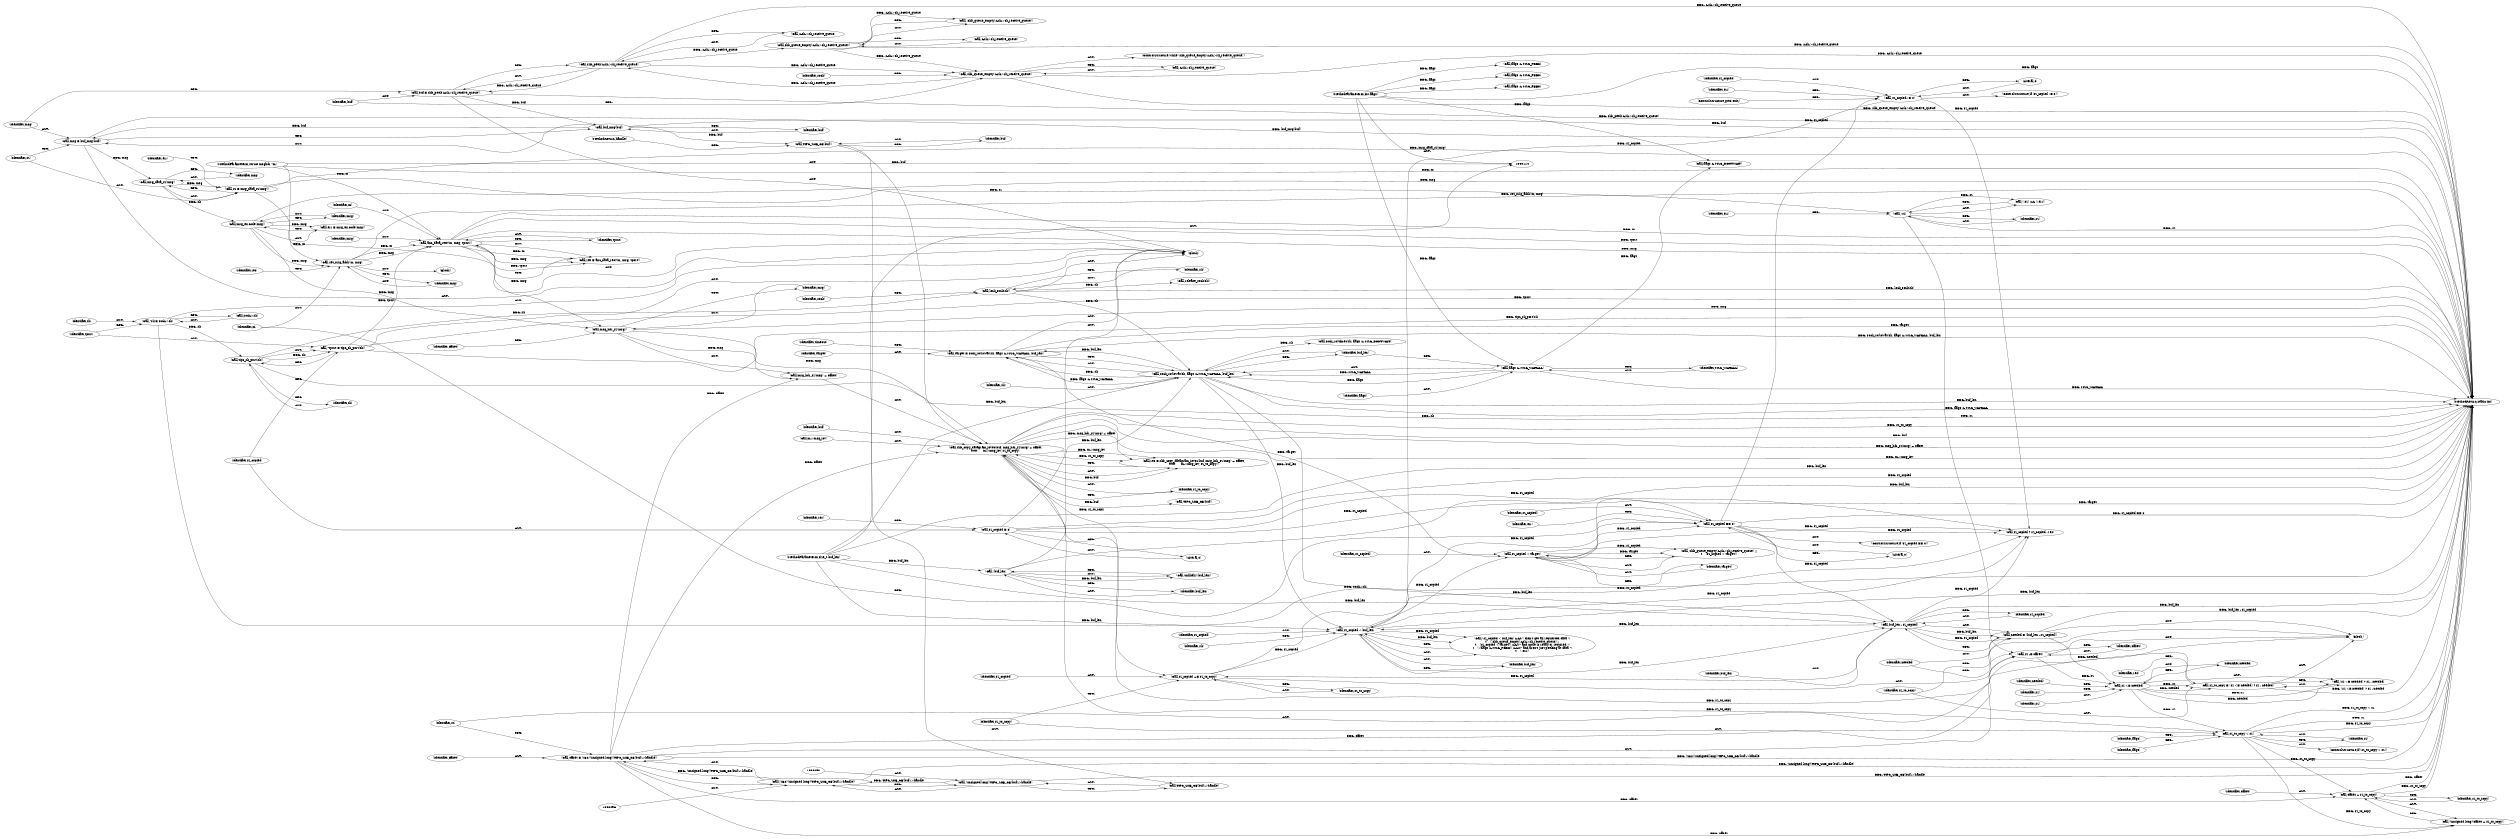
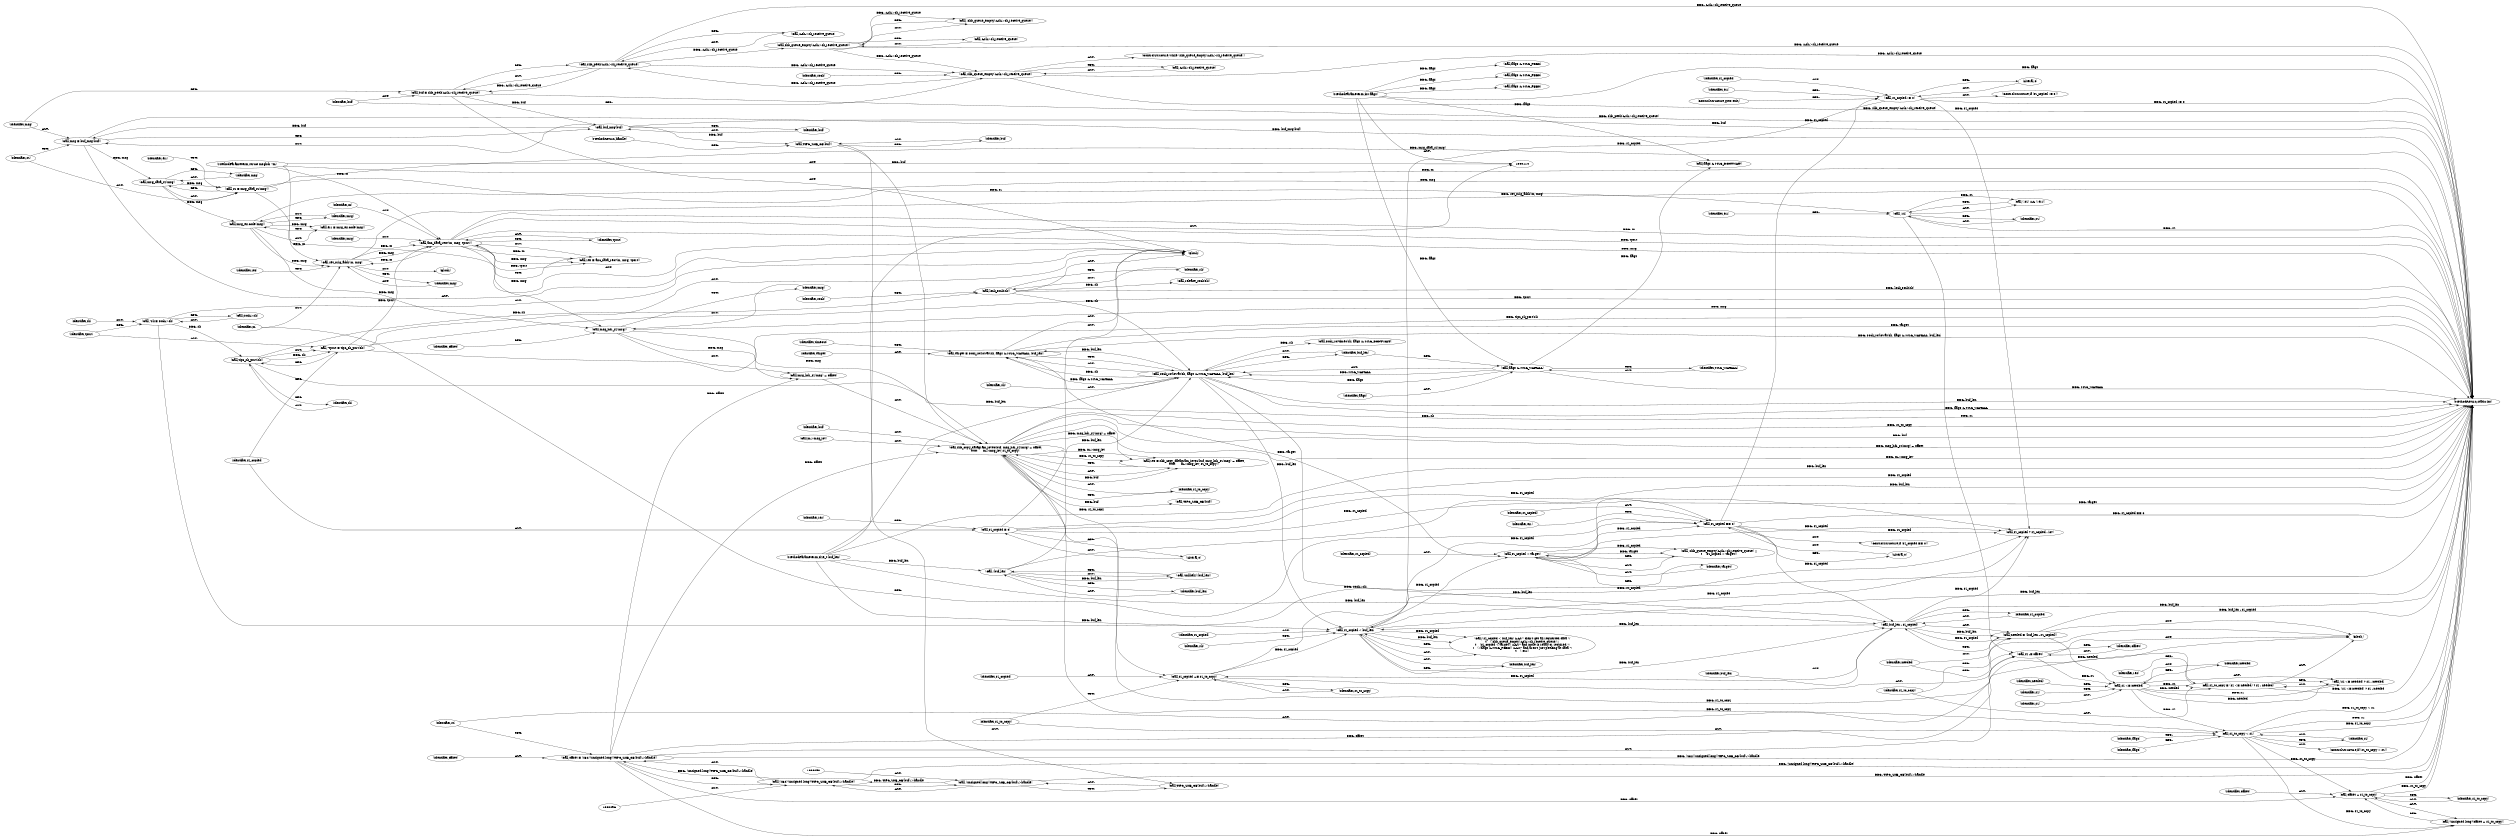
none -> (2322, 104)
(195, 202) -> (195, 202)
none -> (406, 259)
(2030, 532) -> (2030, 532)
